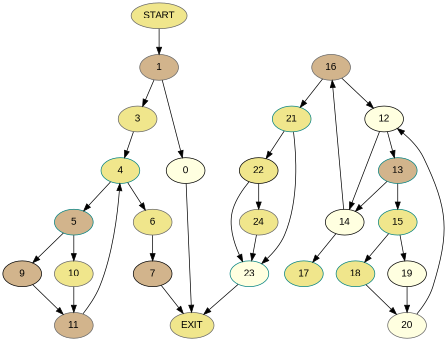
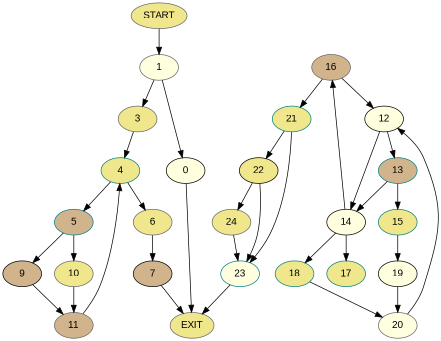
(159, 67) -> (159, 67)
(379, 245) -> (323, 245)
